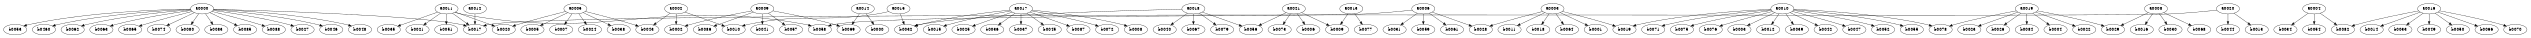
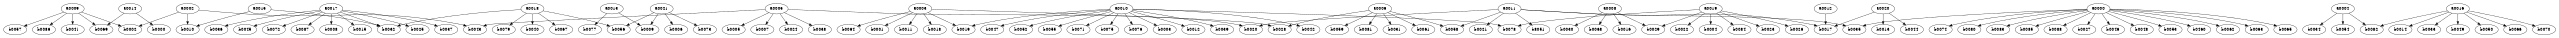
(339, 14) -> (1976, 14)
(446, 30) -> (1538, 30)
none -> (1366, 30)
